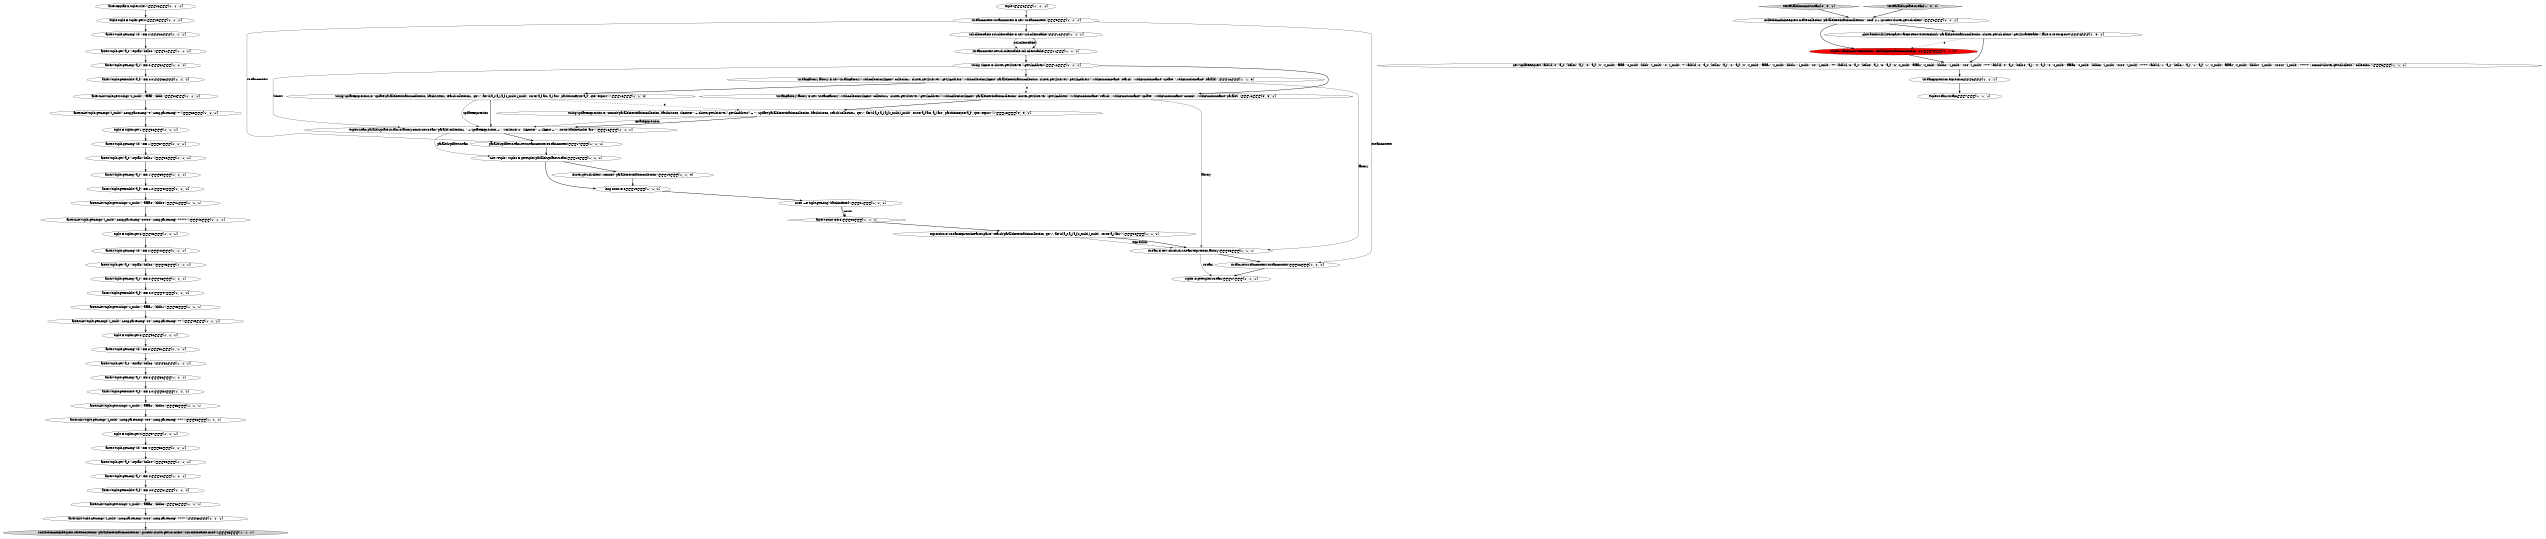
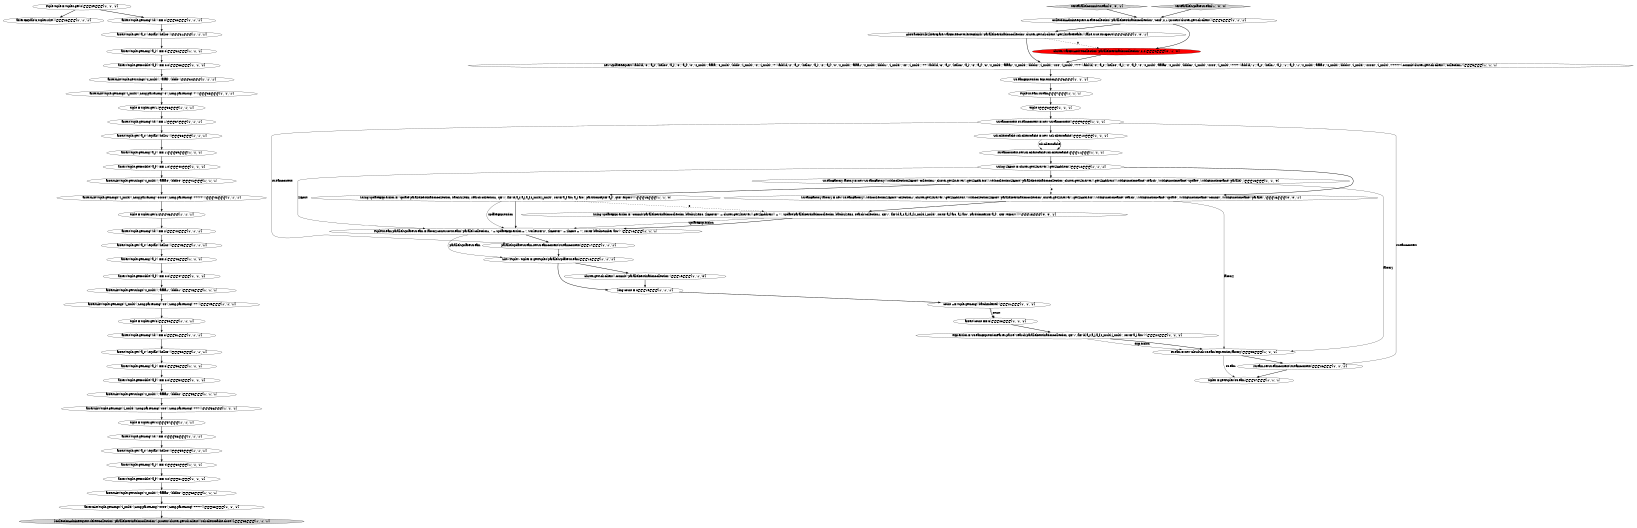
(146, 13) -> (69, 13)
none -> (1051, 100)
(847, 220) -> (995, 321)
